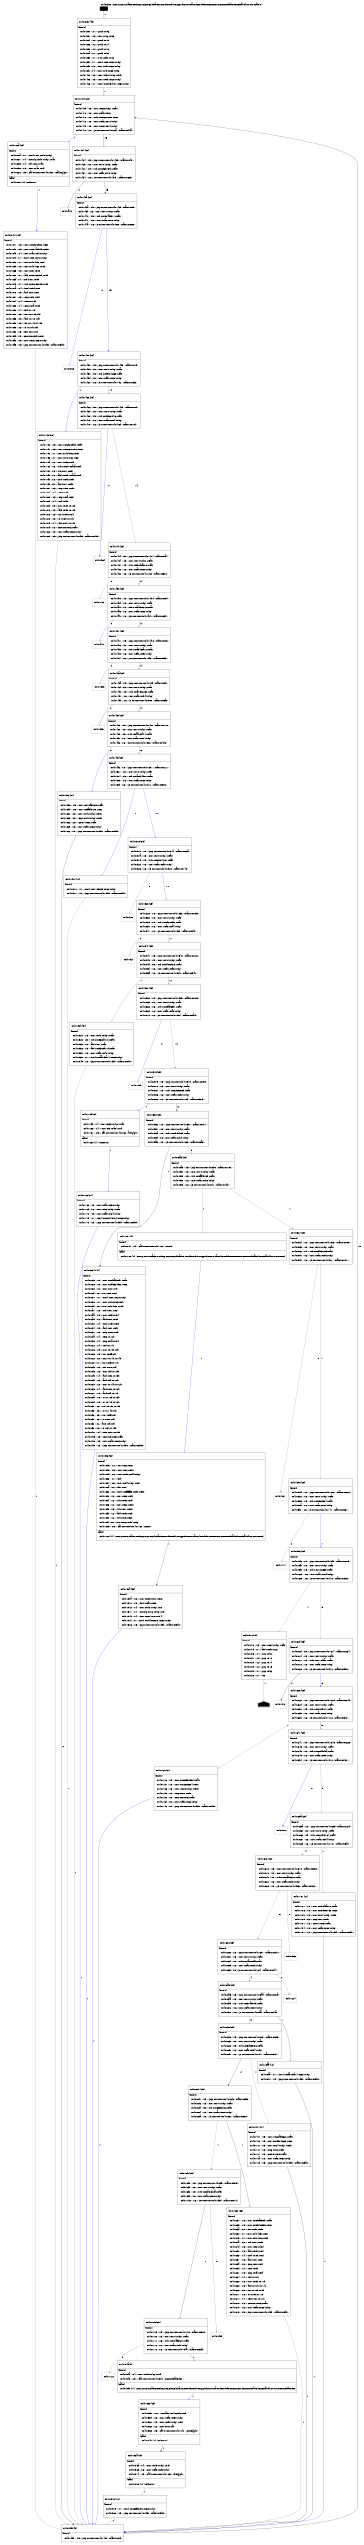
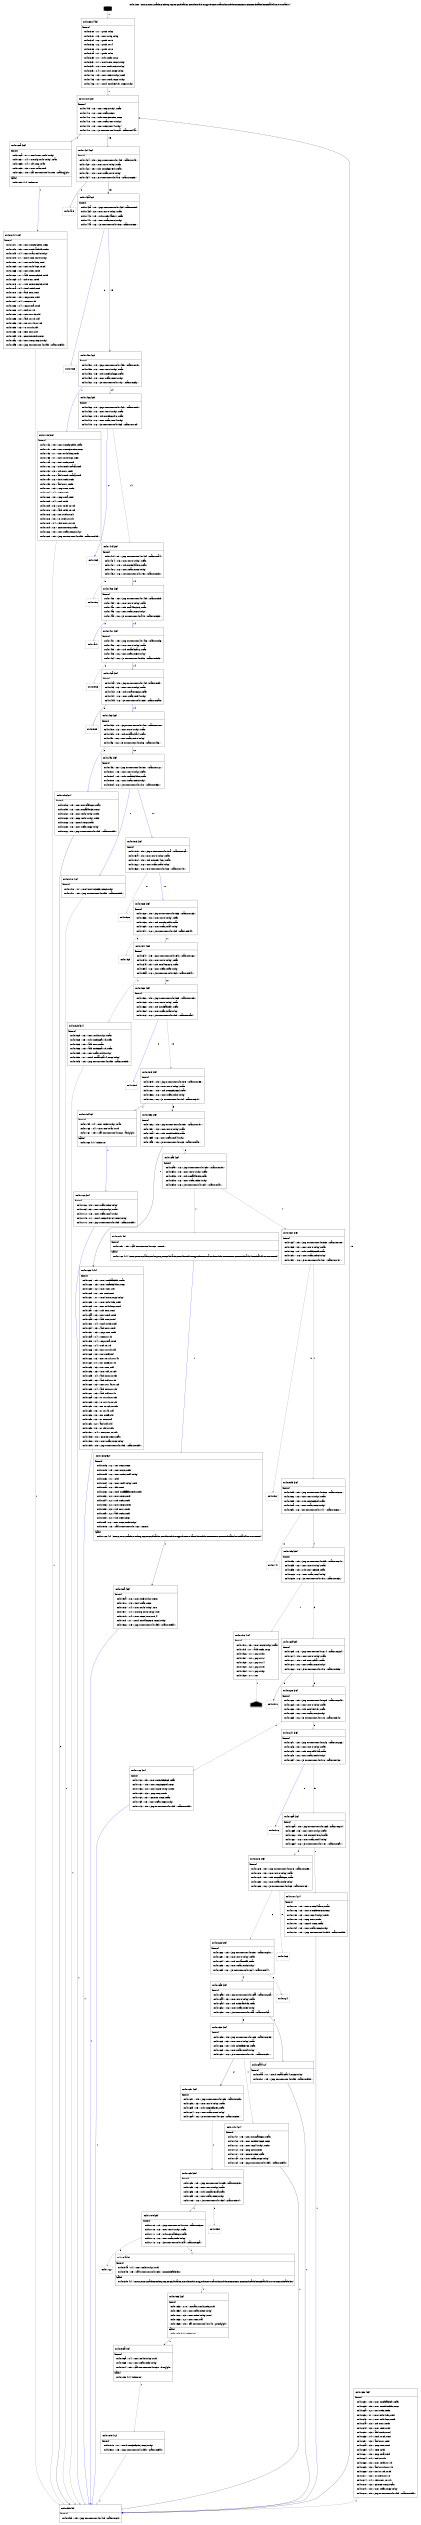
(240, 2163) -> none
